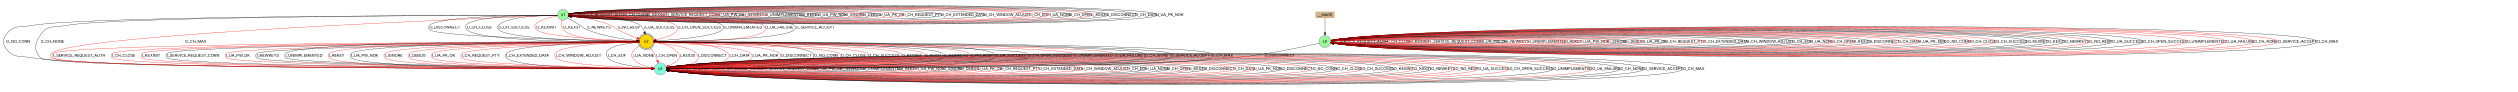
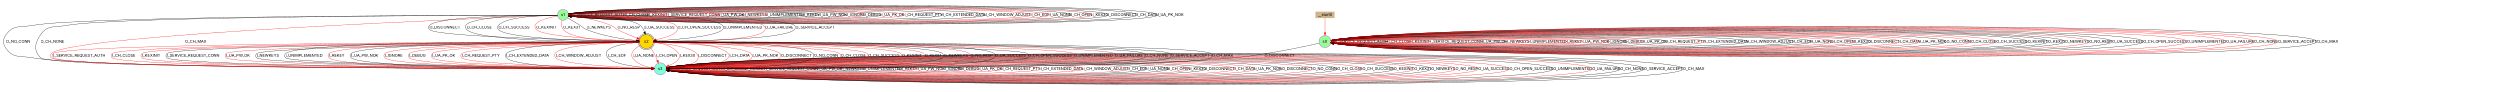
(1325, 25) -> (1325, 25)
